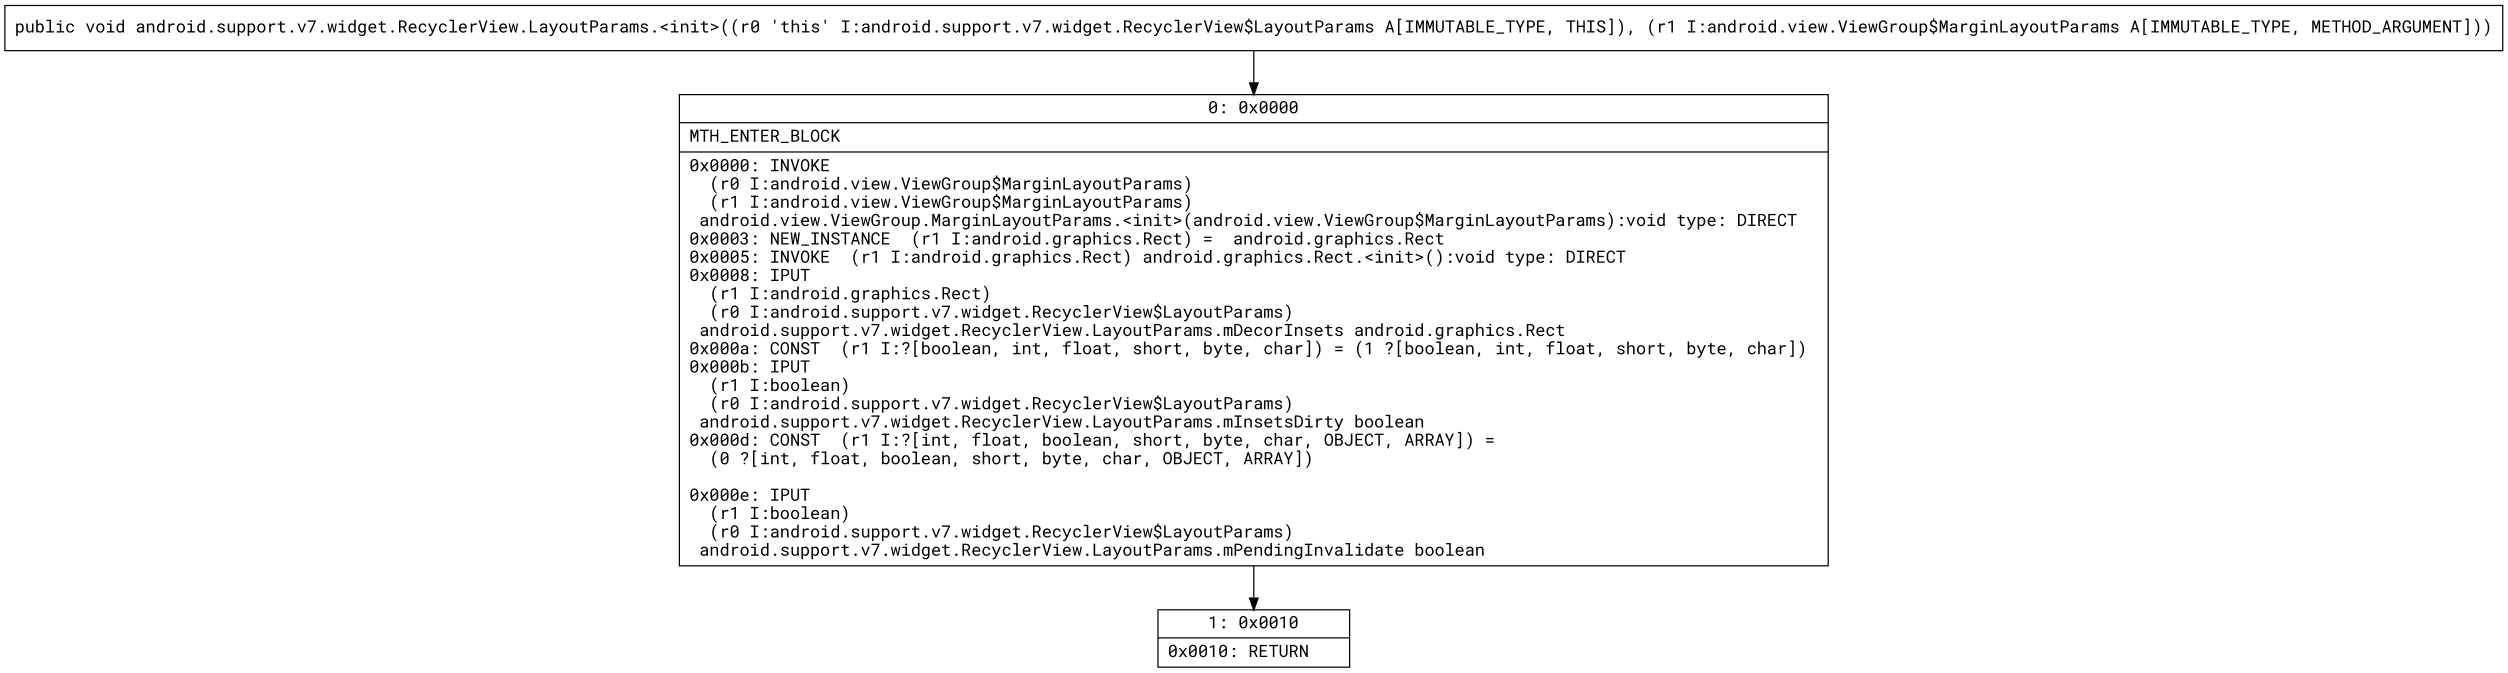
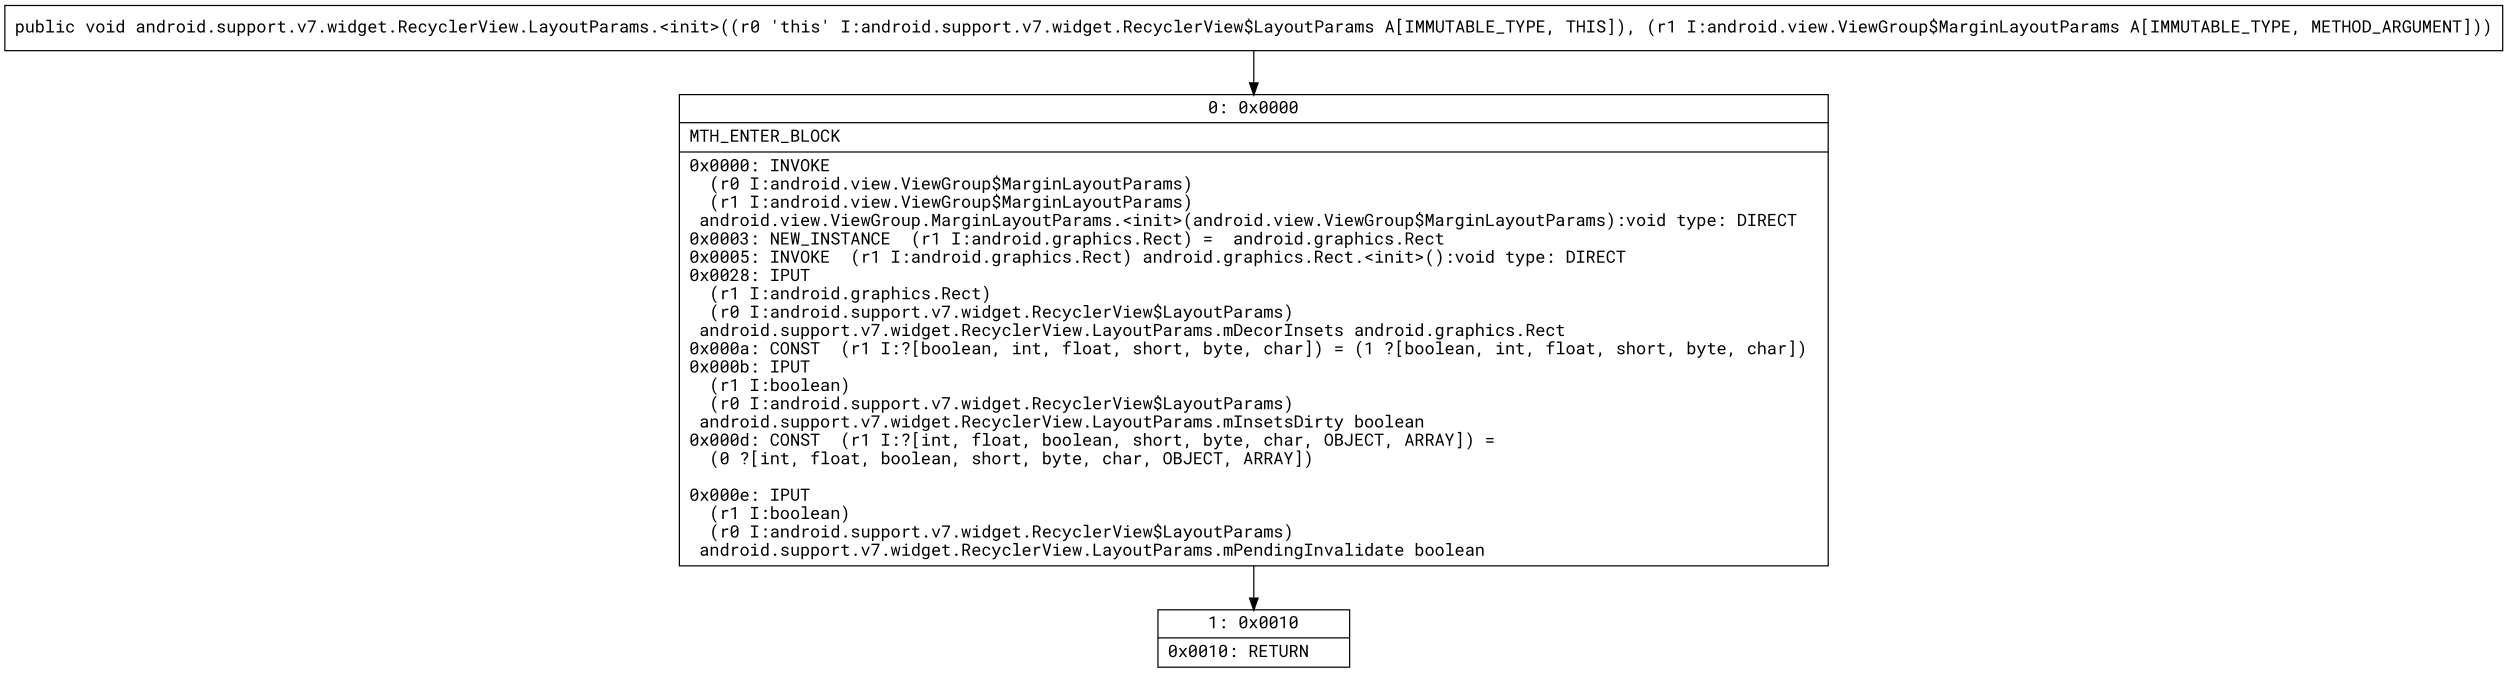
(760, 276) -> (760, 276)
